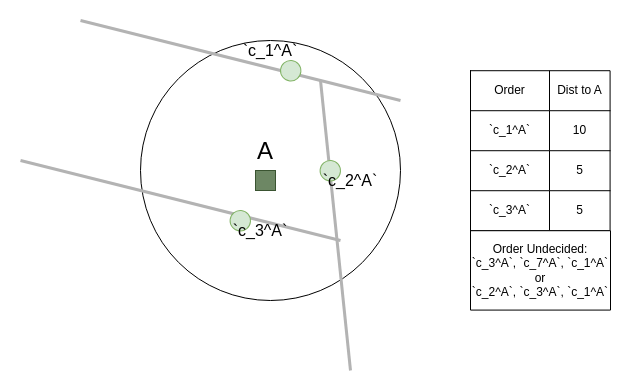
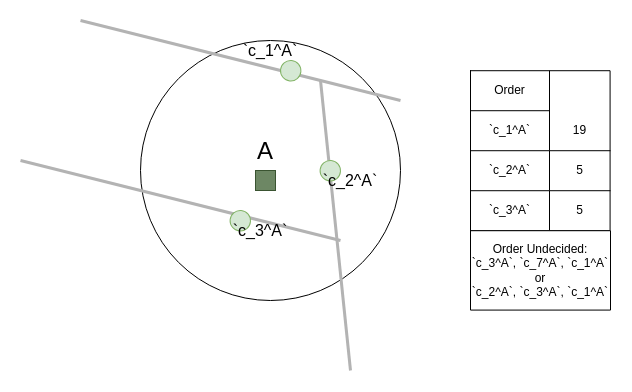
(580, 91) -> none
(580, 131) -> (580, 131)
